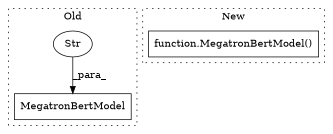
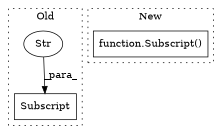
(234, 44) -> (151, 44)
(73, 107) -> (45, 107)
